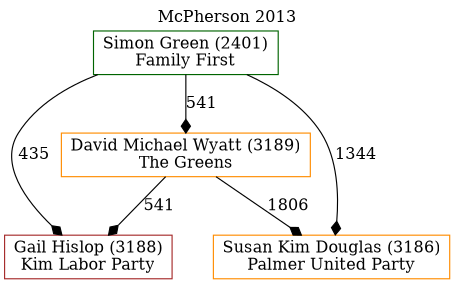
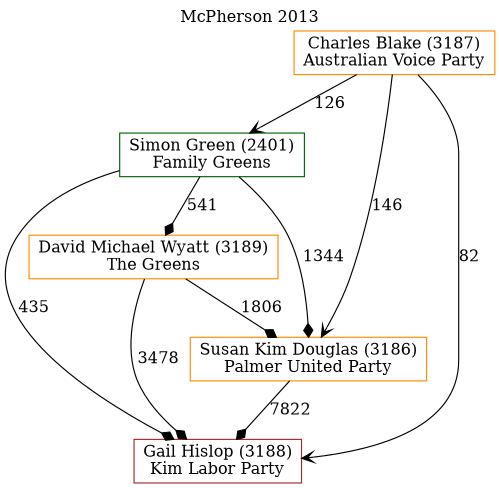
(186, 53) -> (212, 155)
none -> (394, 53)
(159, 206) -> (159, 359)
none -> (268, 405)
